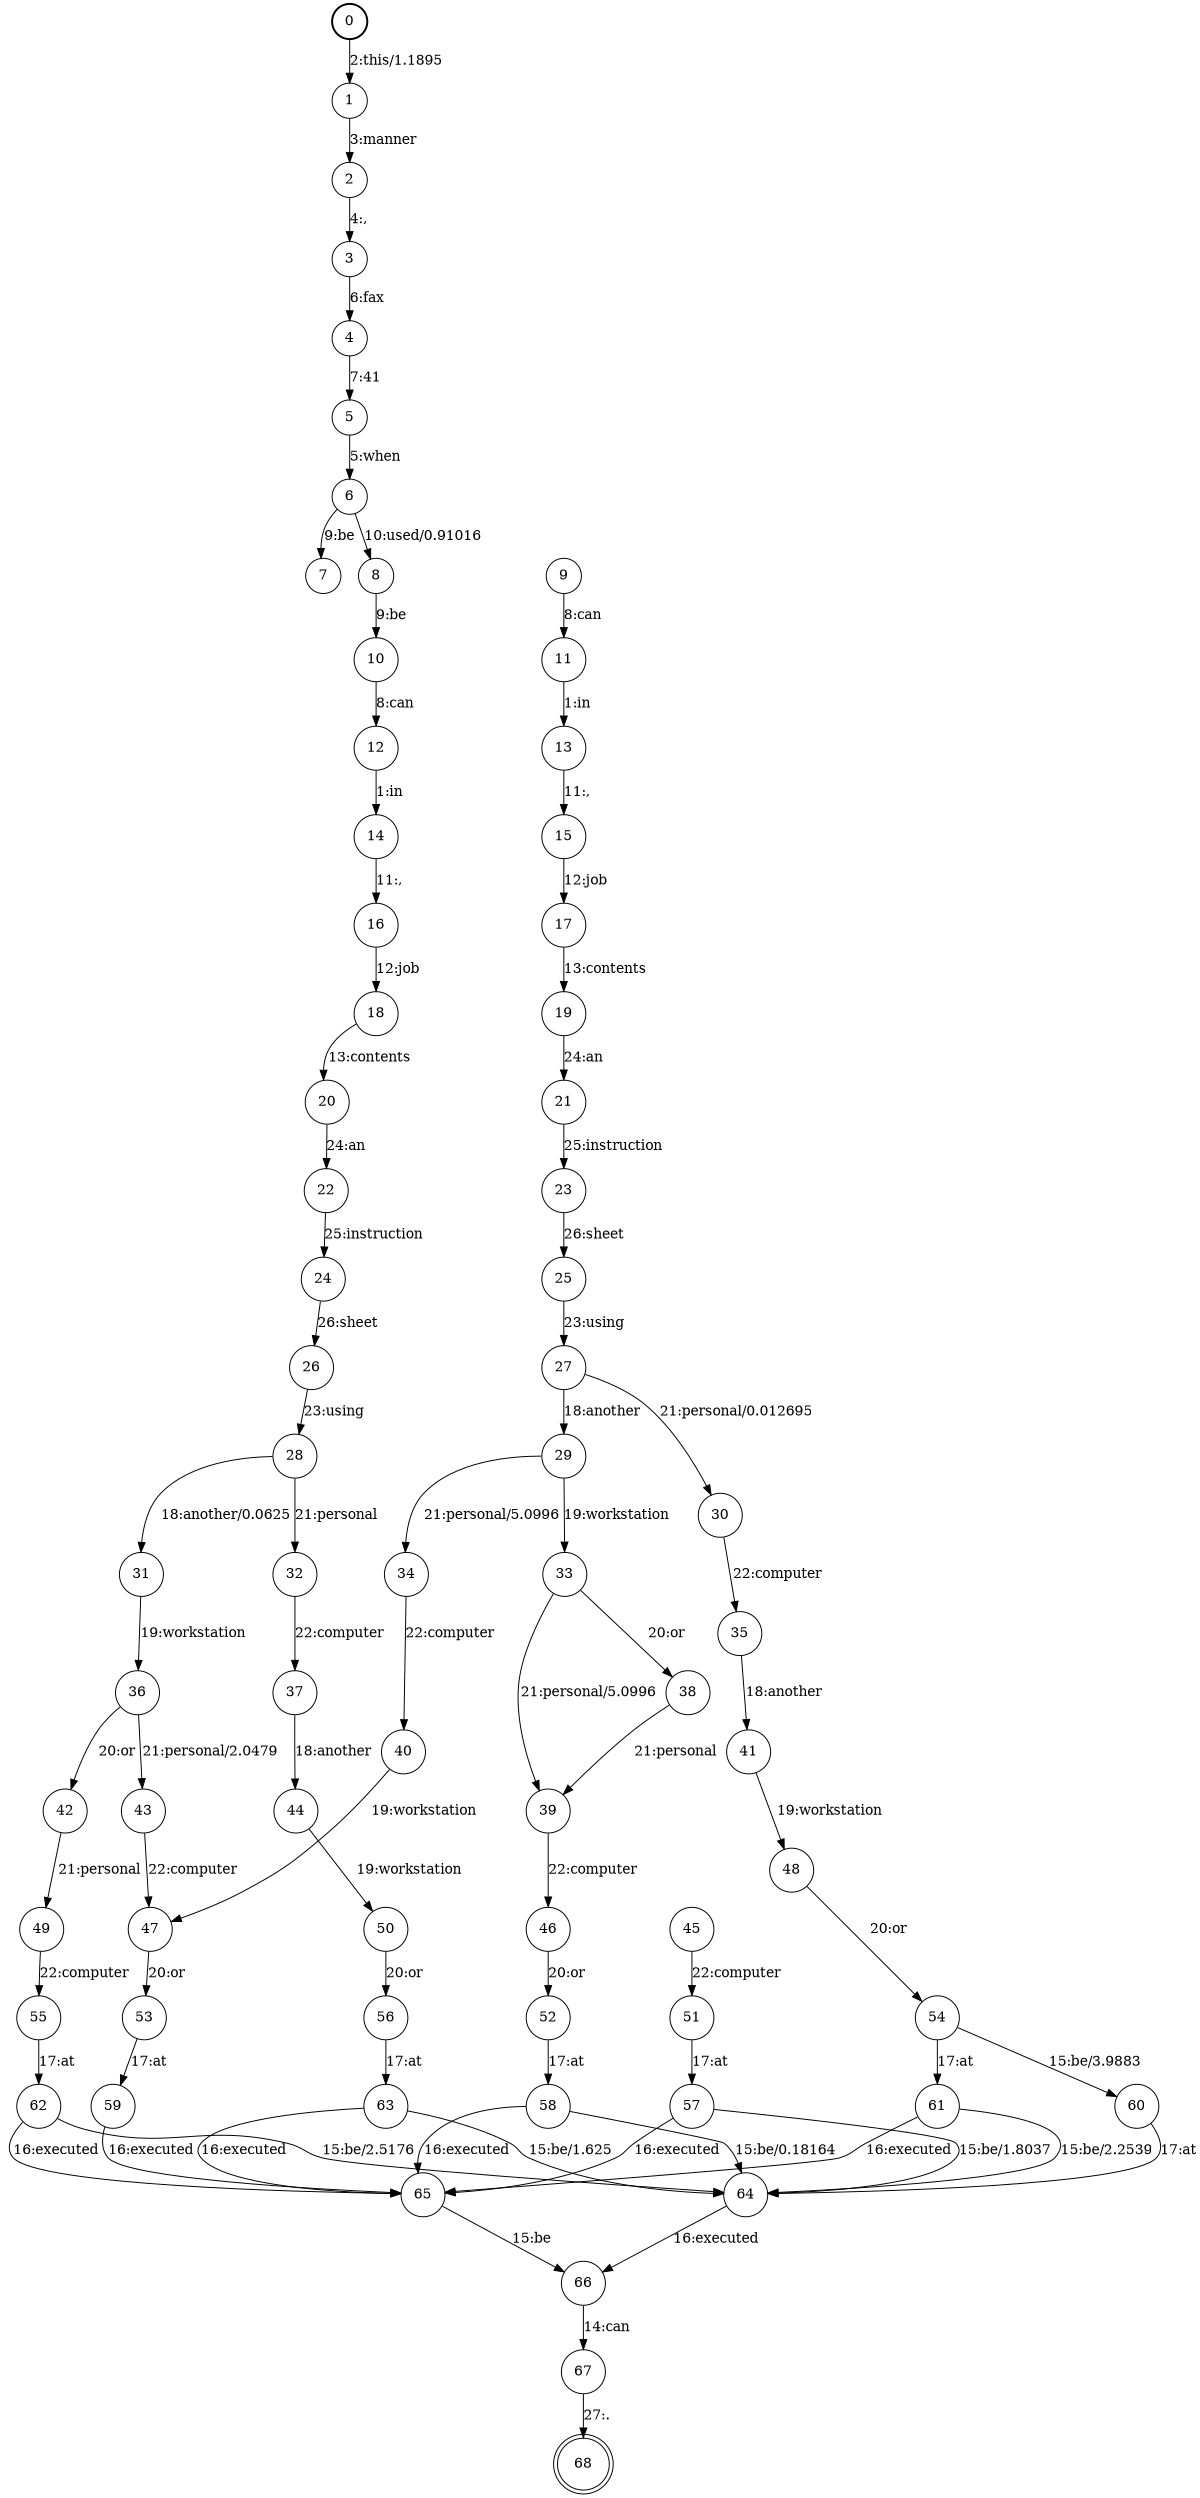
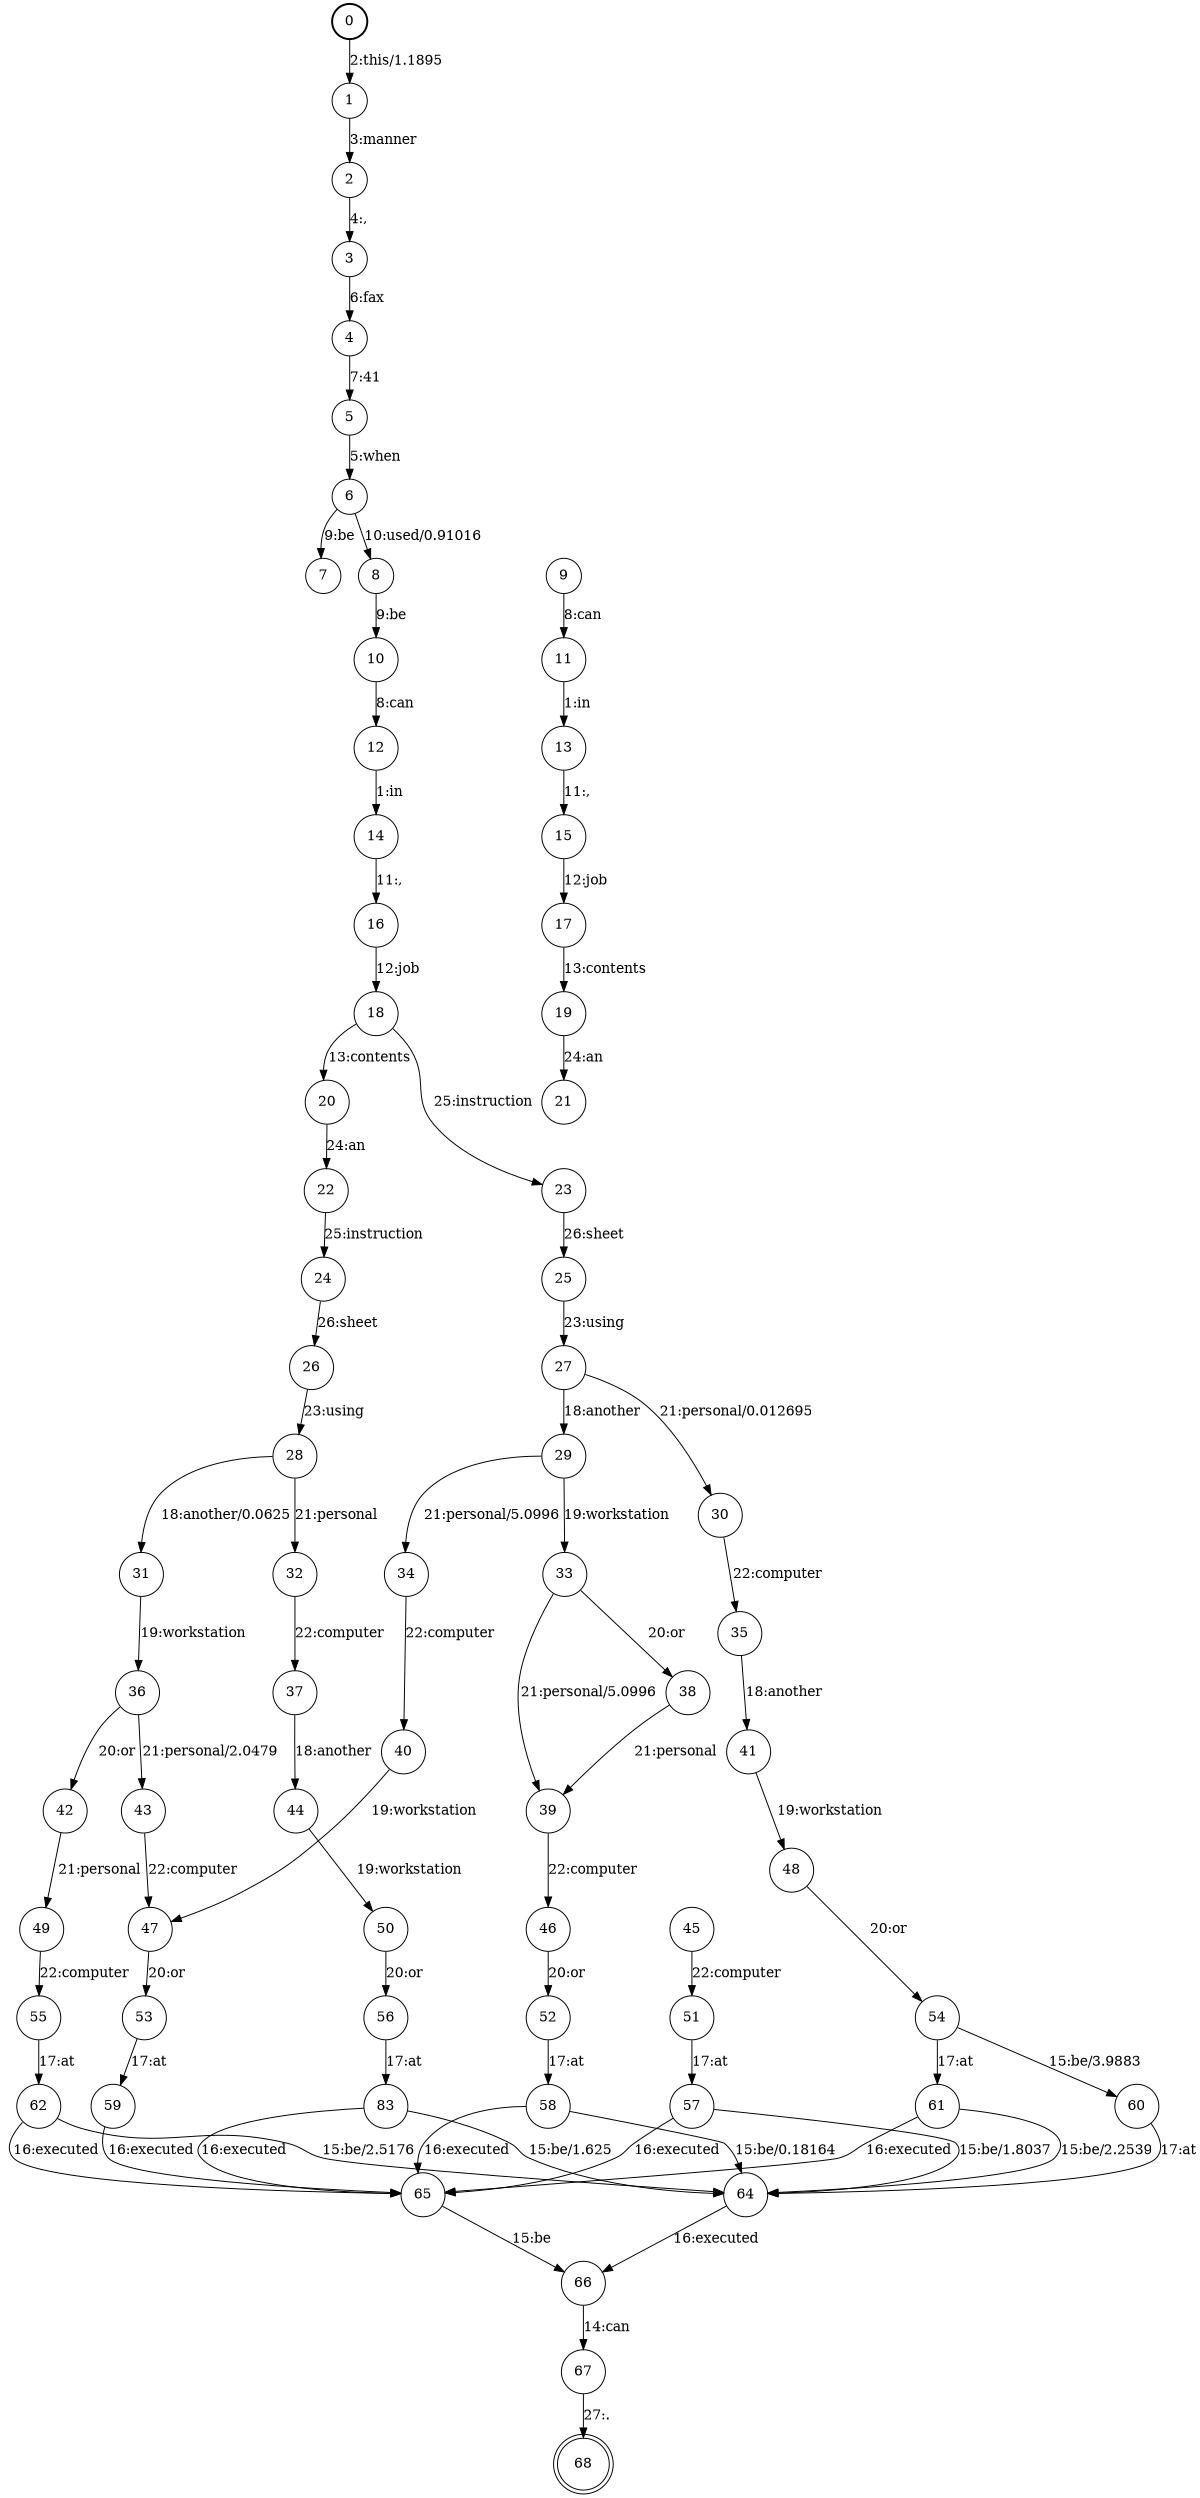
(564, 1142) -> (437, 1128)
(386, 2106) -> (386, 2106)
